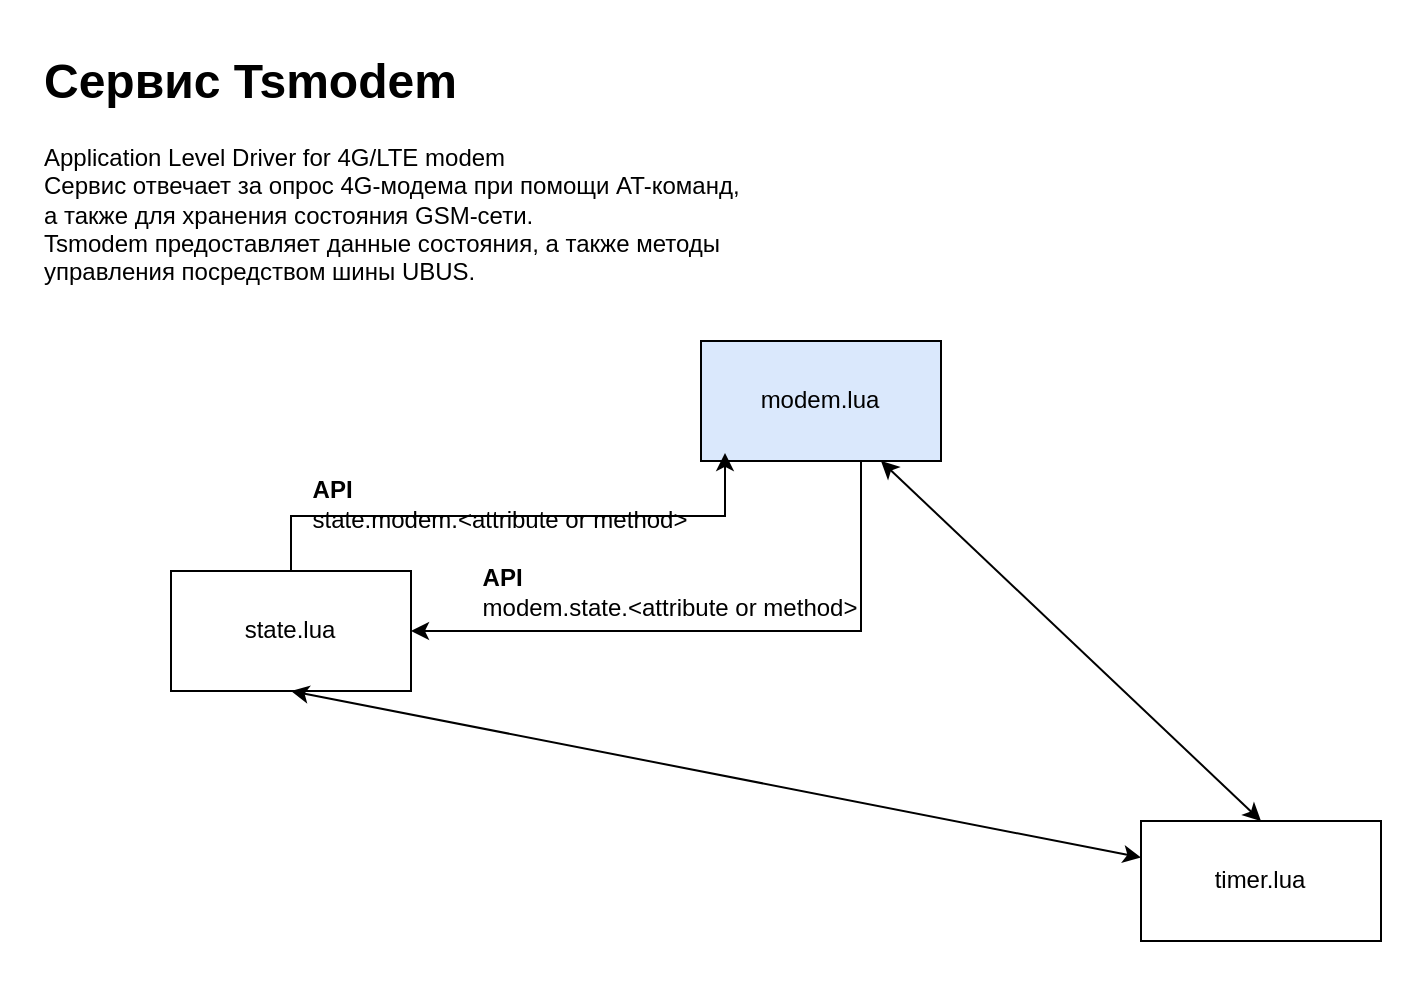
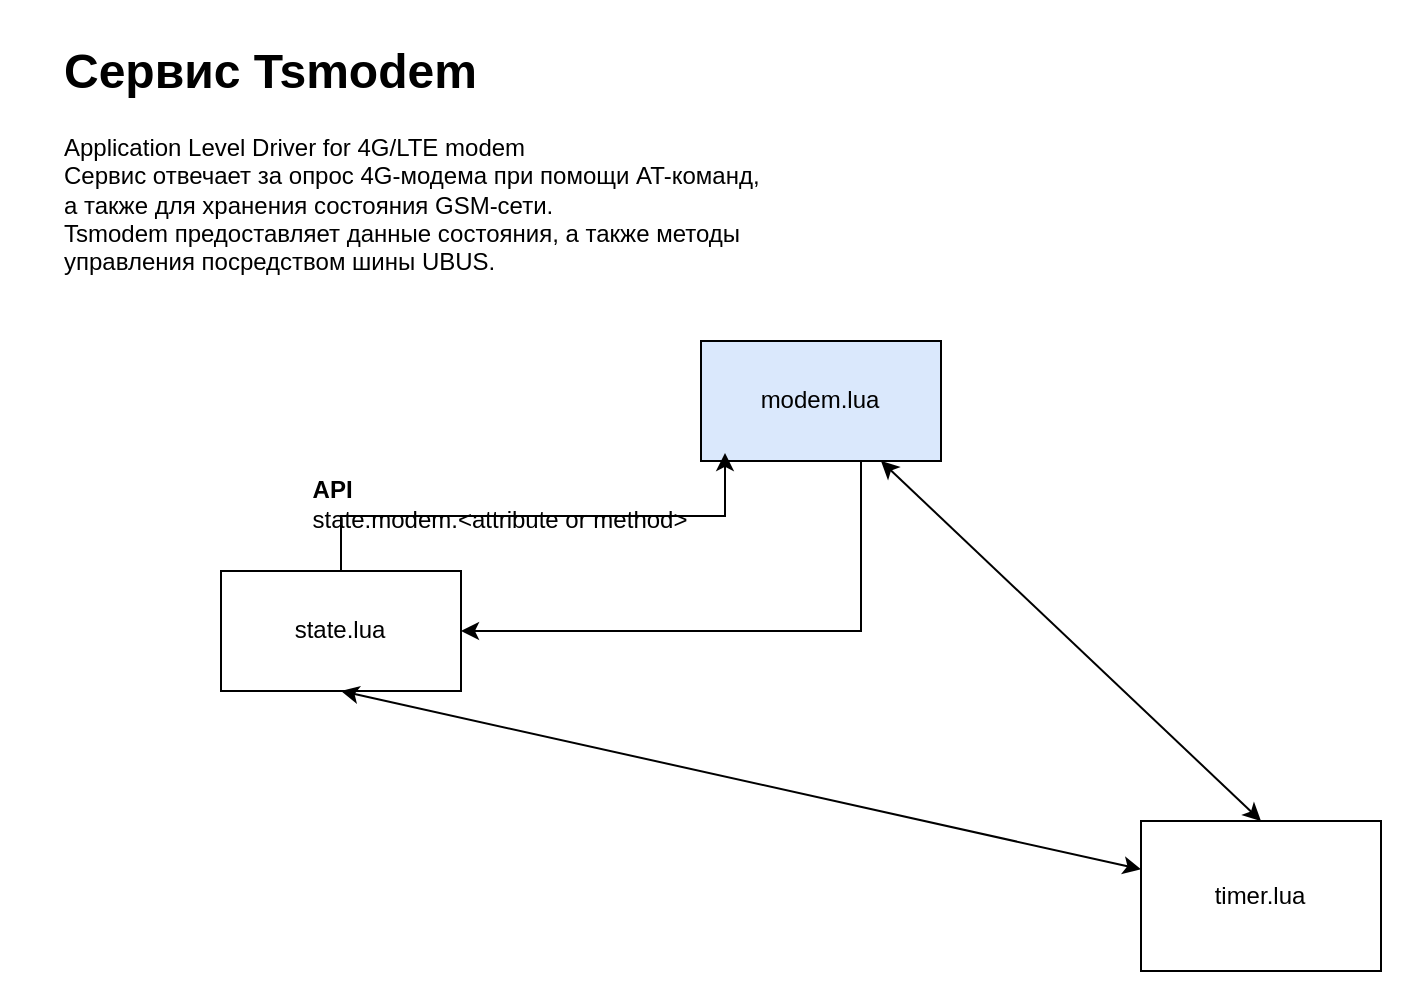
(421, 161) -> (441, 151)
(671, 593) -> none
(291, 631) -> (341, 631)
(1261, 881) -> (1261, 896)
